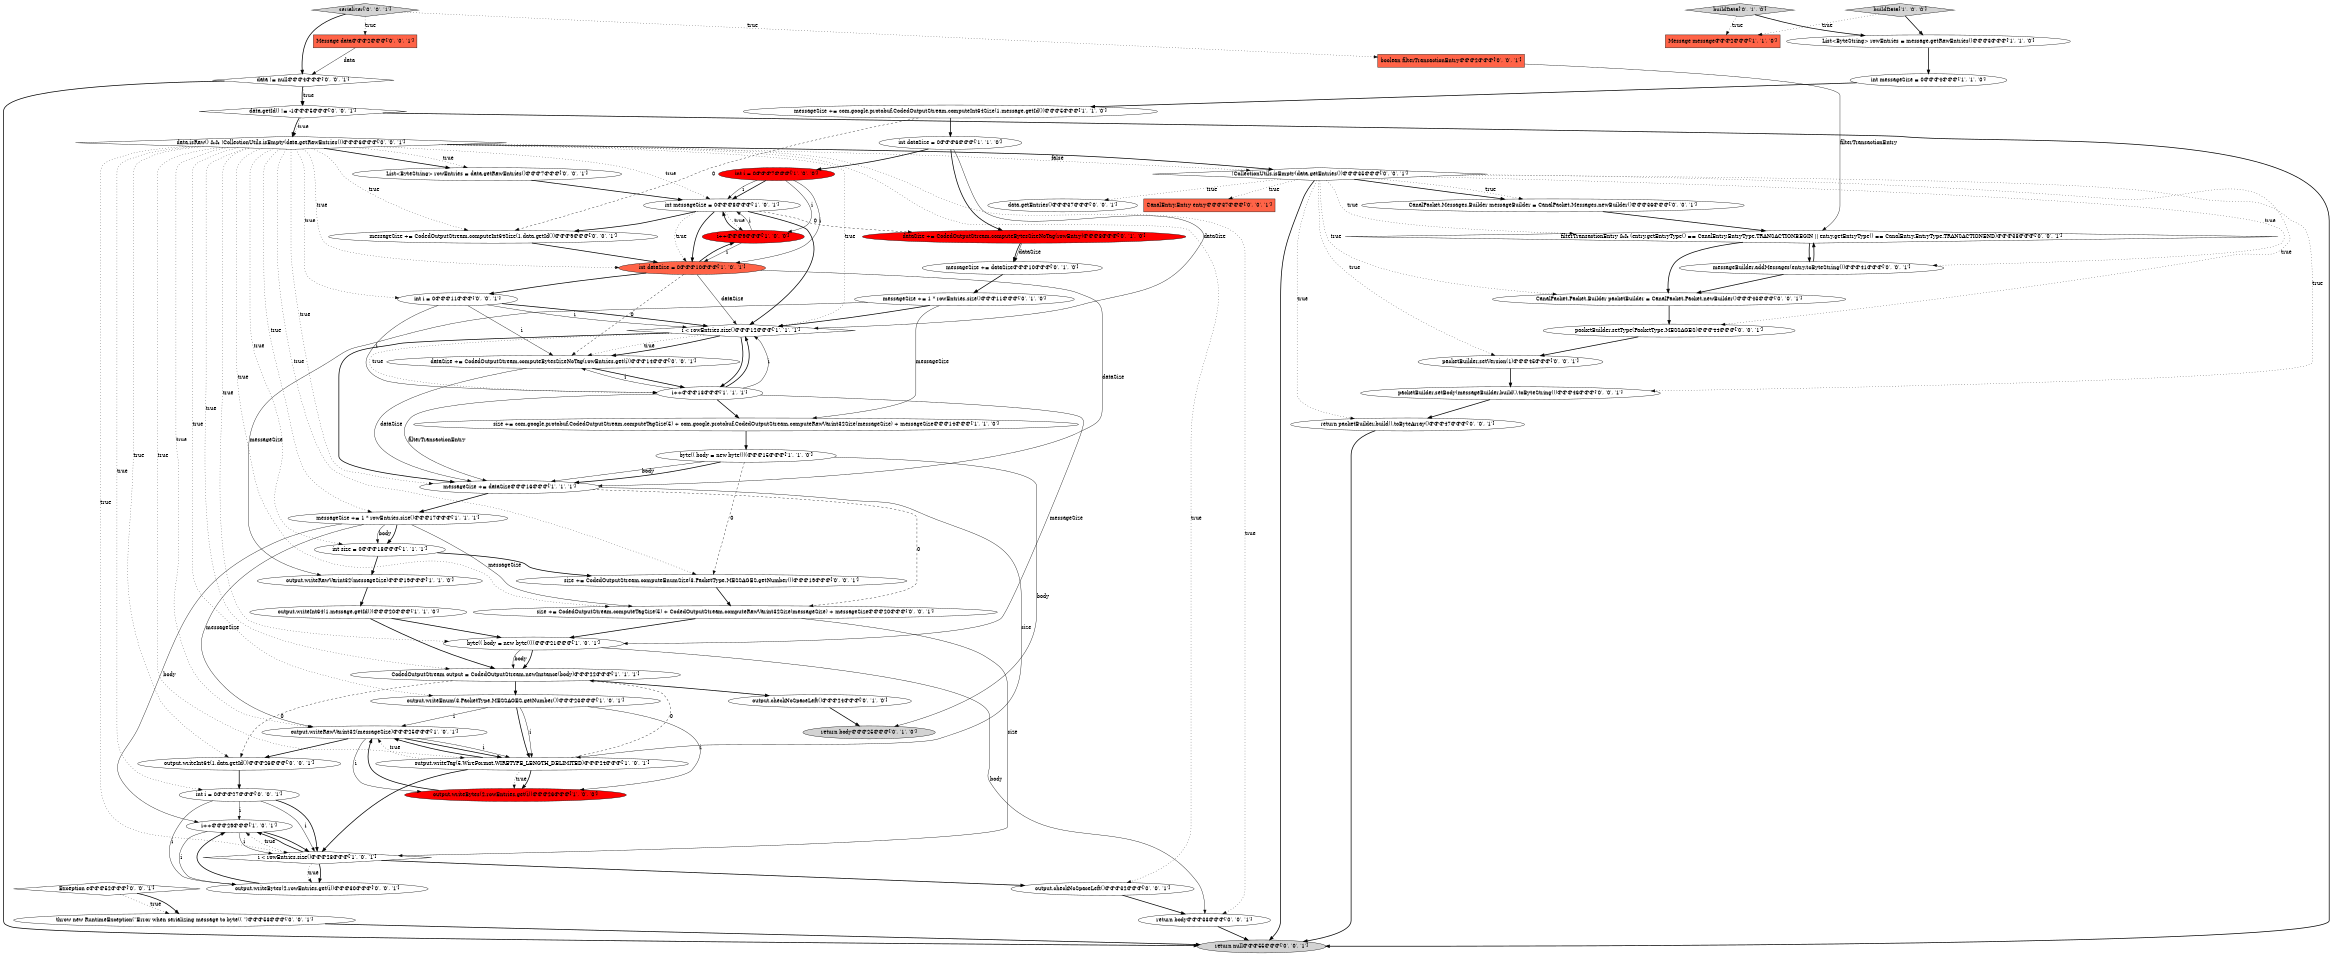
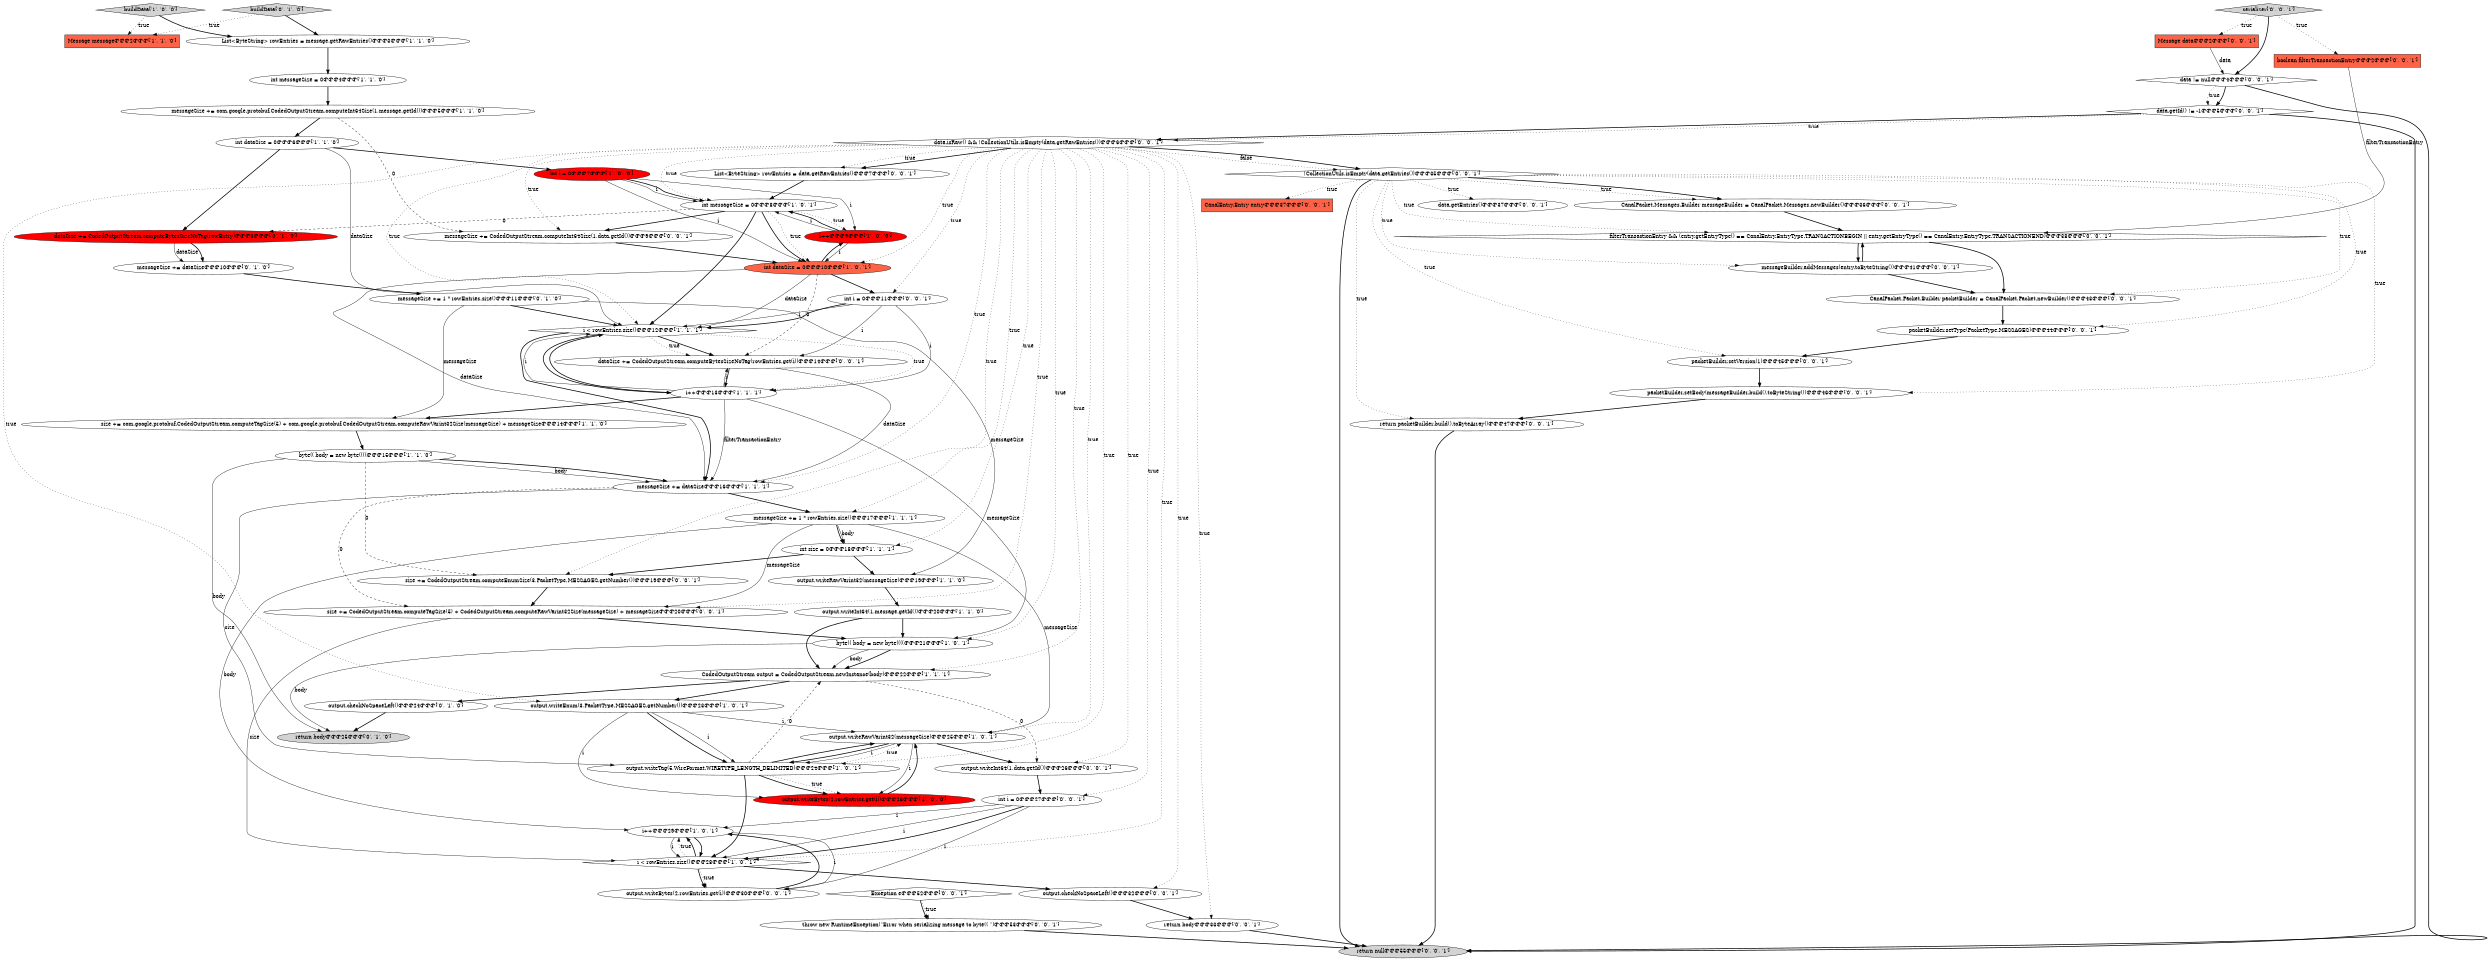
(964, 697) -> (521, 651)
